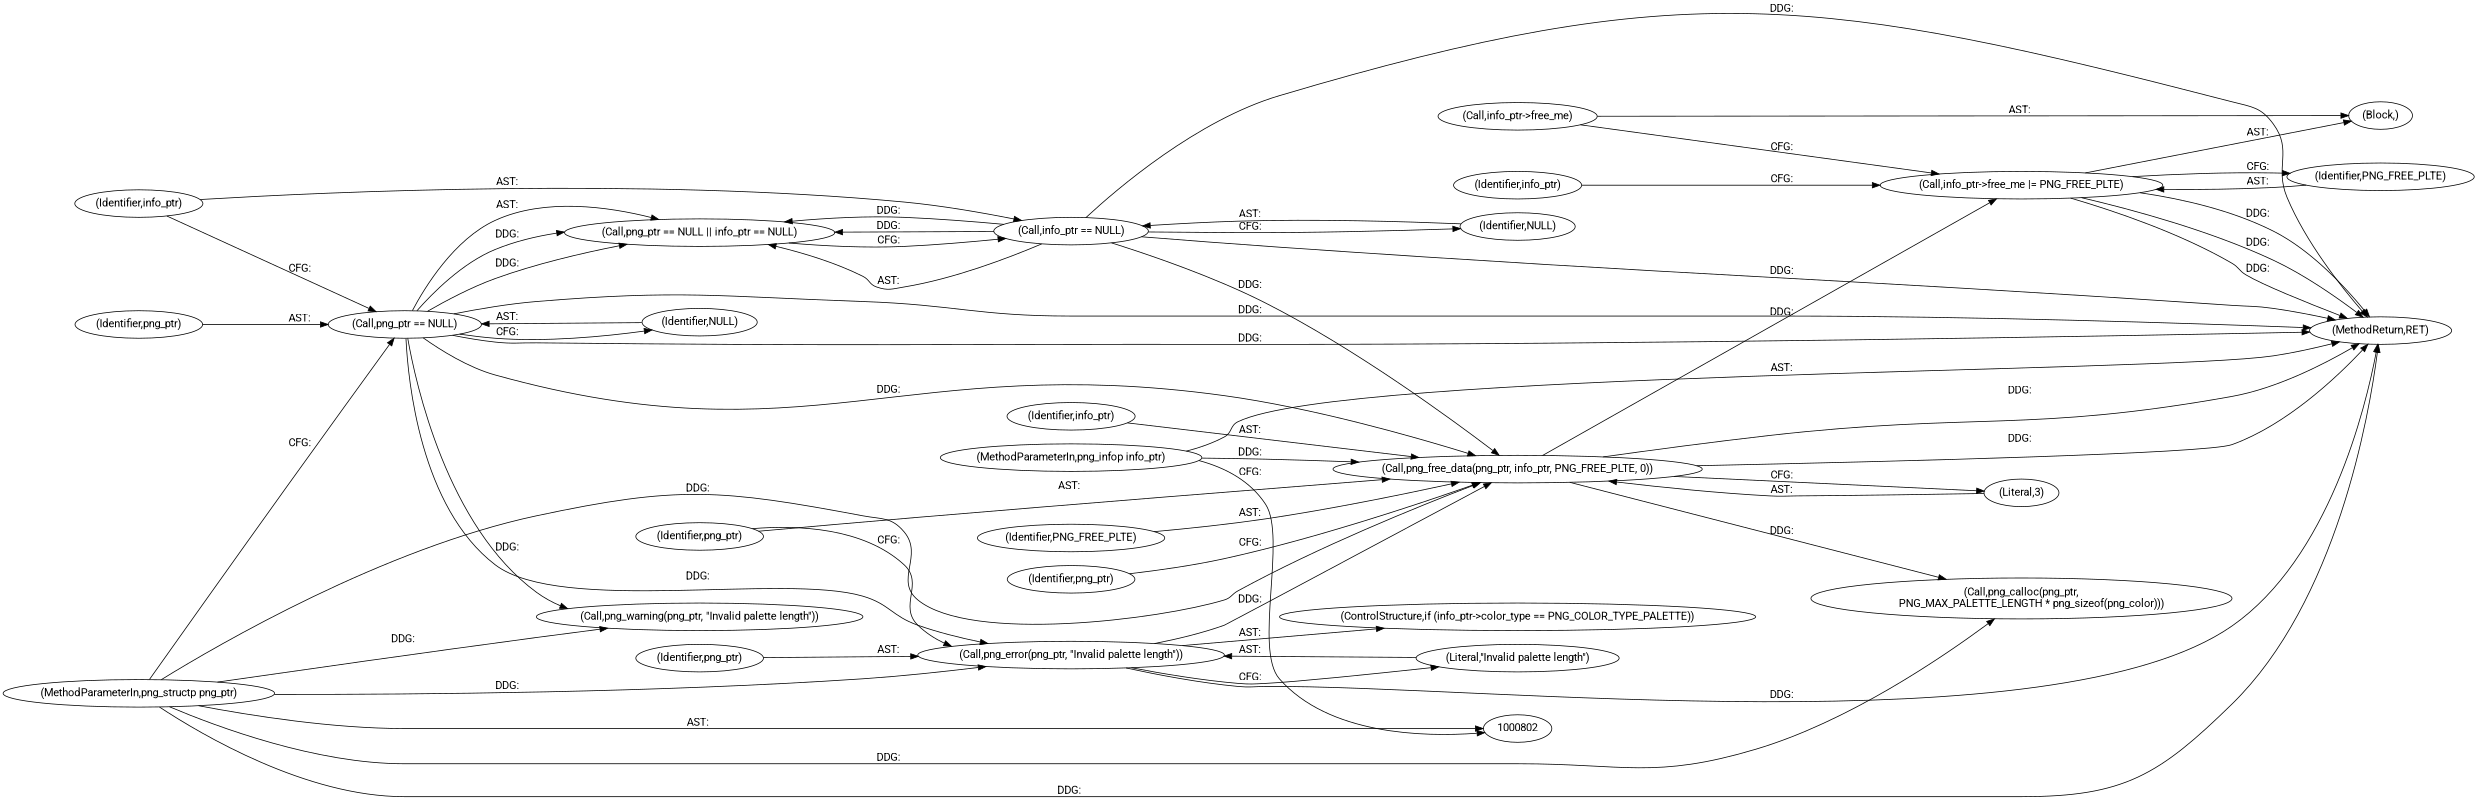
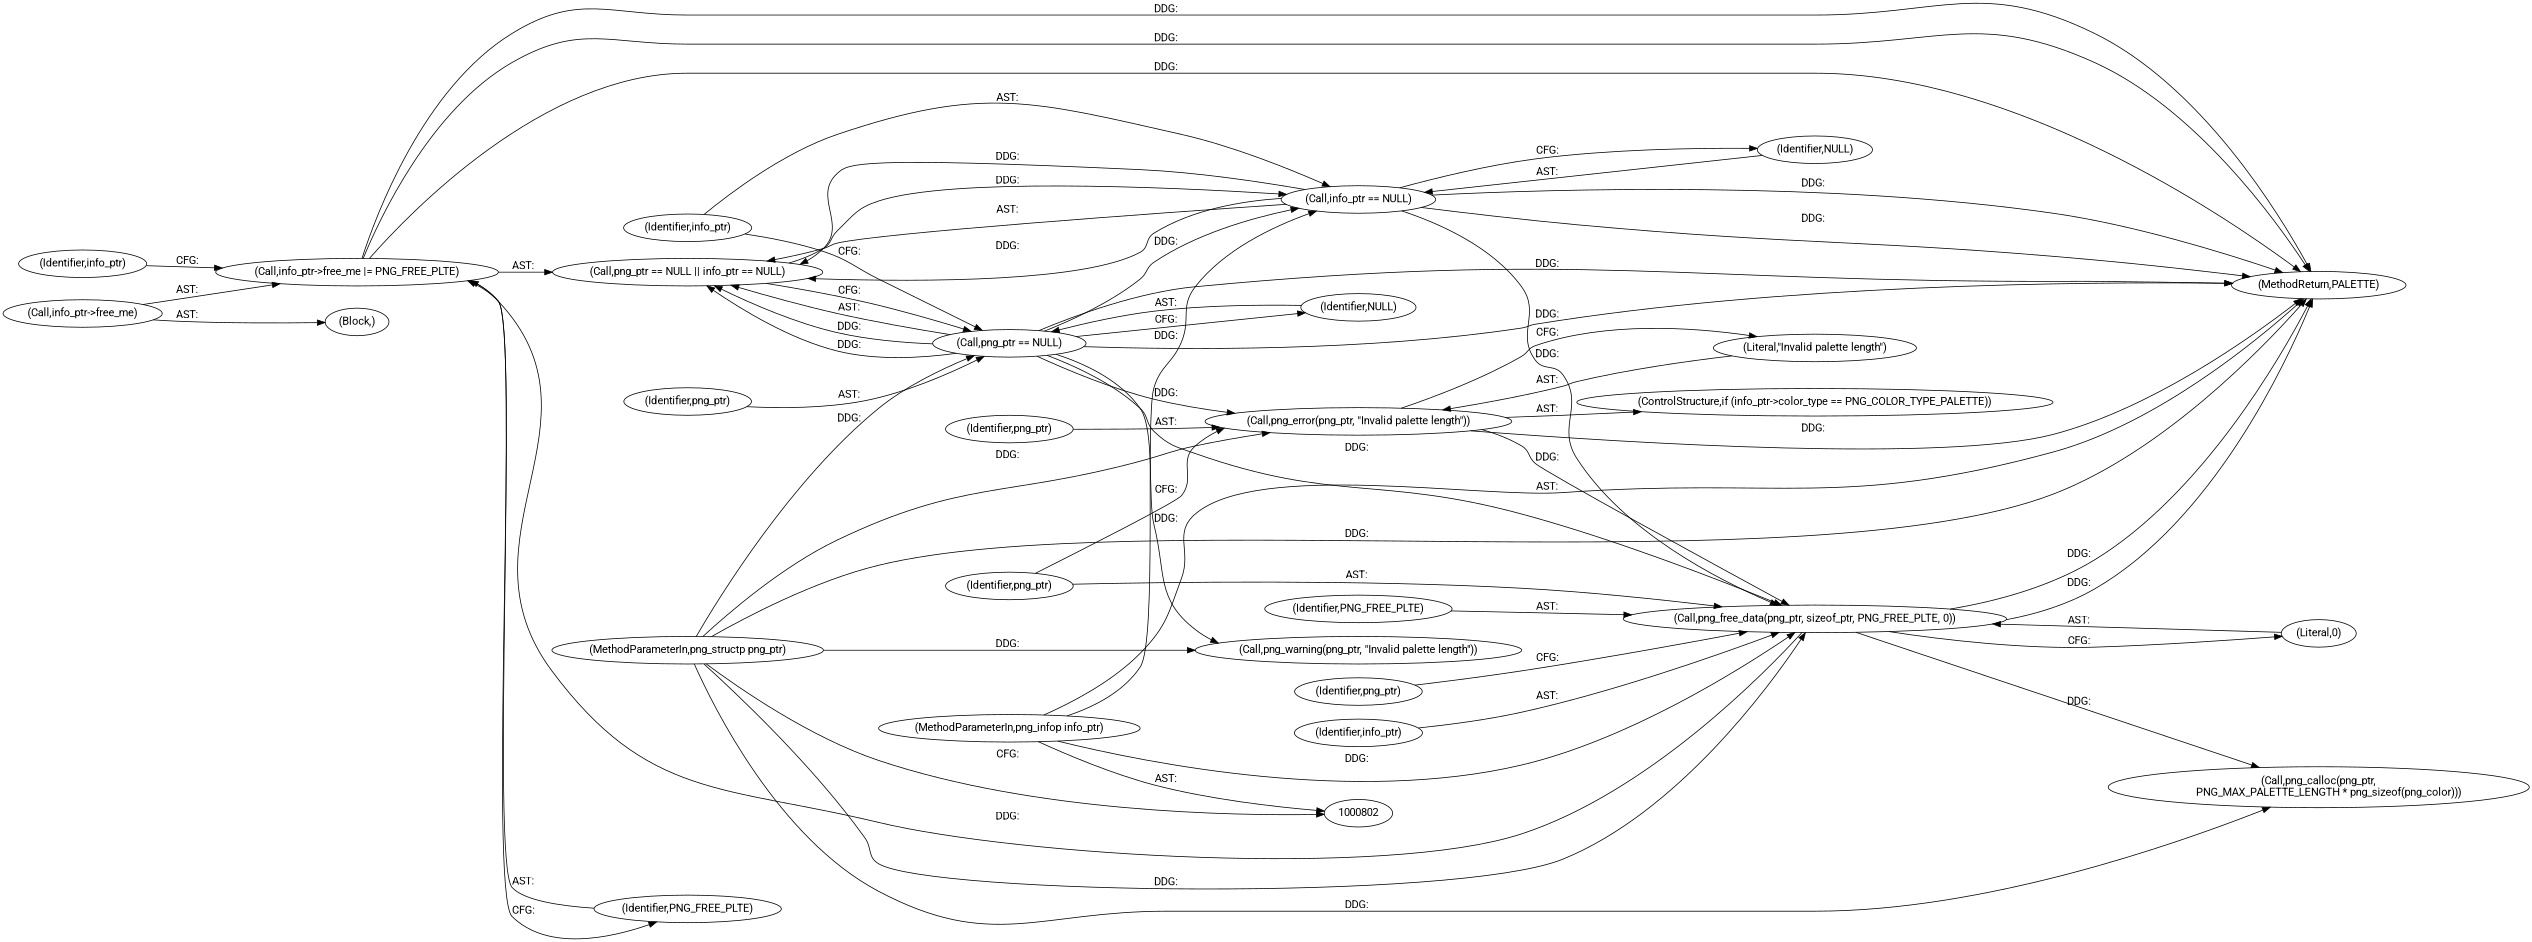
(1783, 147) -> (189, 290)
(2214, 148) -> (521, 272)
(890, 241) -> (1009, 181)
none -> (1161, 258)
none -> (866, 302)
(2381, 331) -> (2319, 285)
none -> (1151, 417)
(301, 443) -> (851, 419)
(1518, 469) -> (1815, 619)
(1252, 473) -> (1168, 779)
(2021, 493) -> (2319, 633)
(700, 723) -> (1009, 755)
